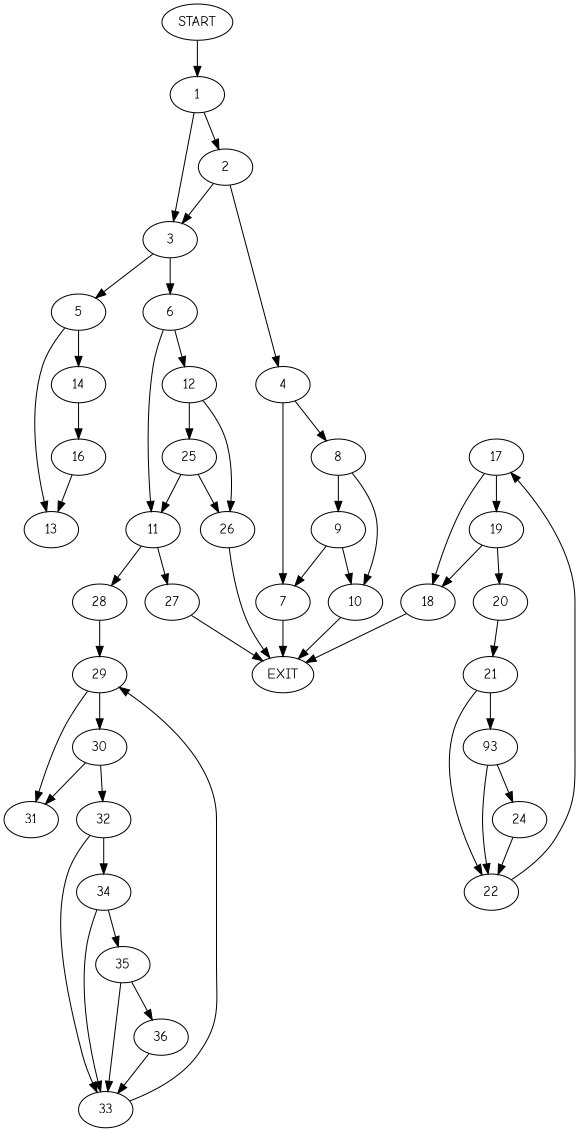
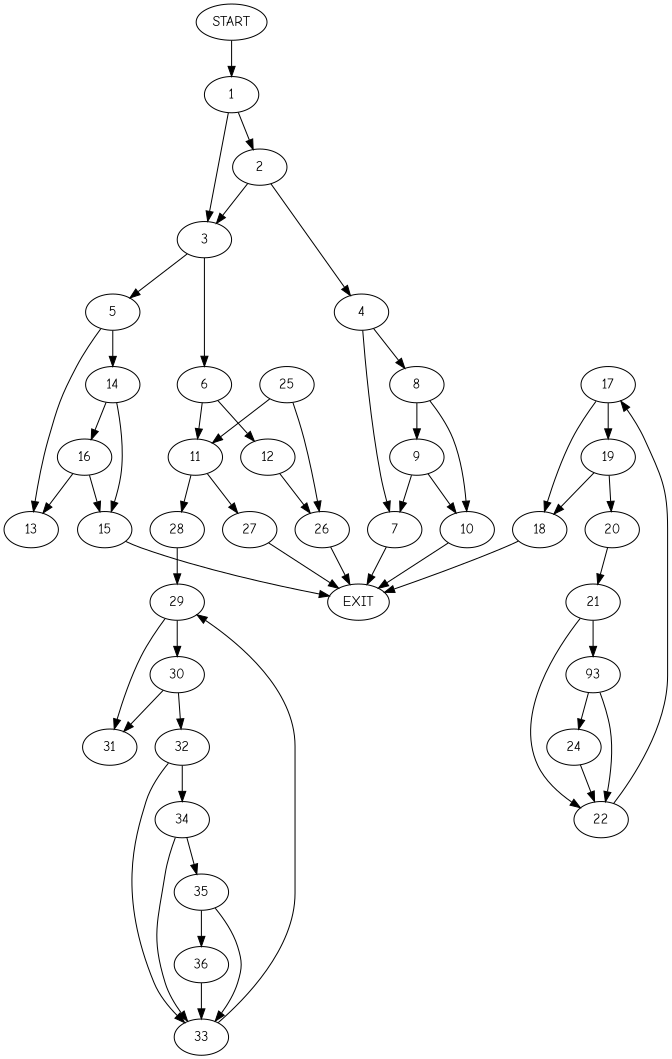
(189, 416) -> none
none -> (105, 530)
